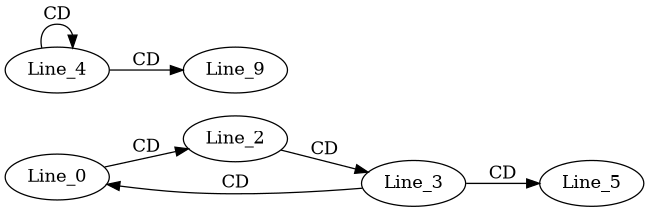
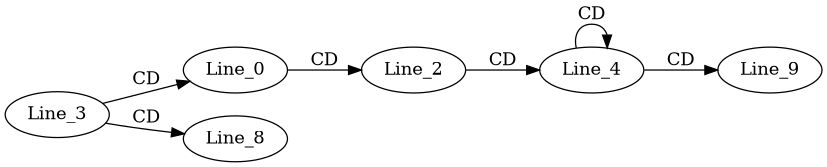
(318, 160) -> (496, 70)
(592, 183) -> (235, 139)
